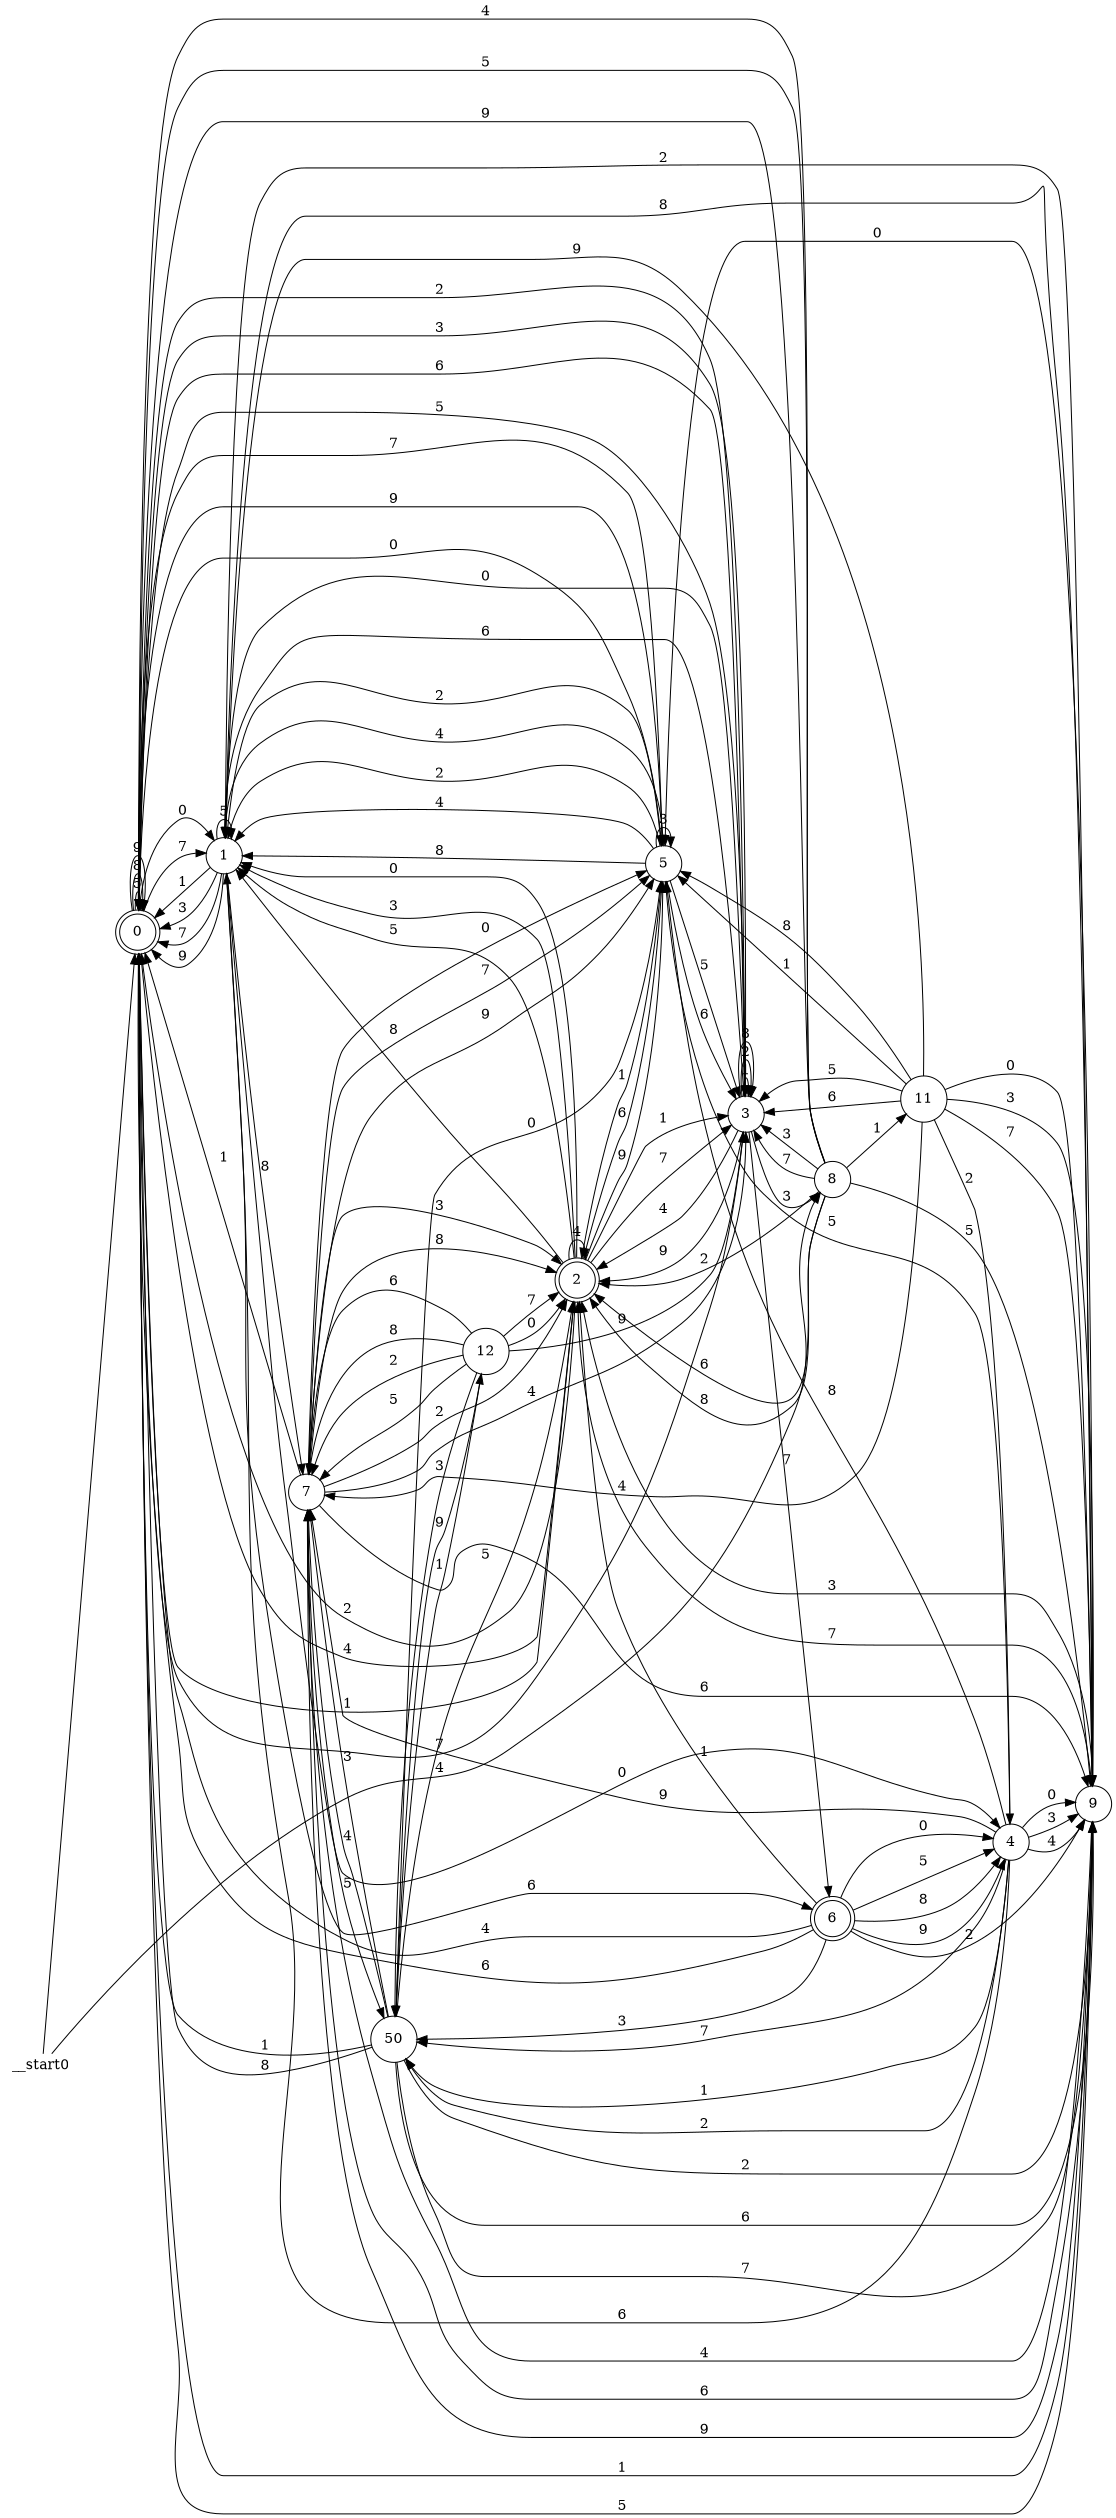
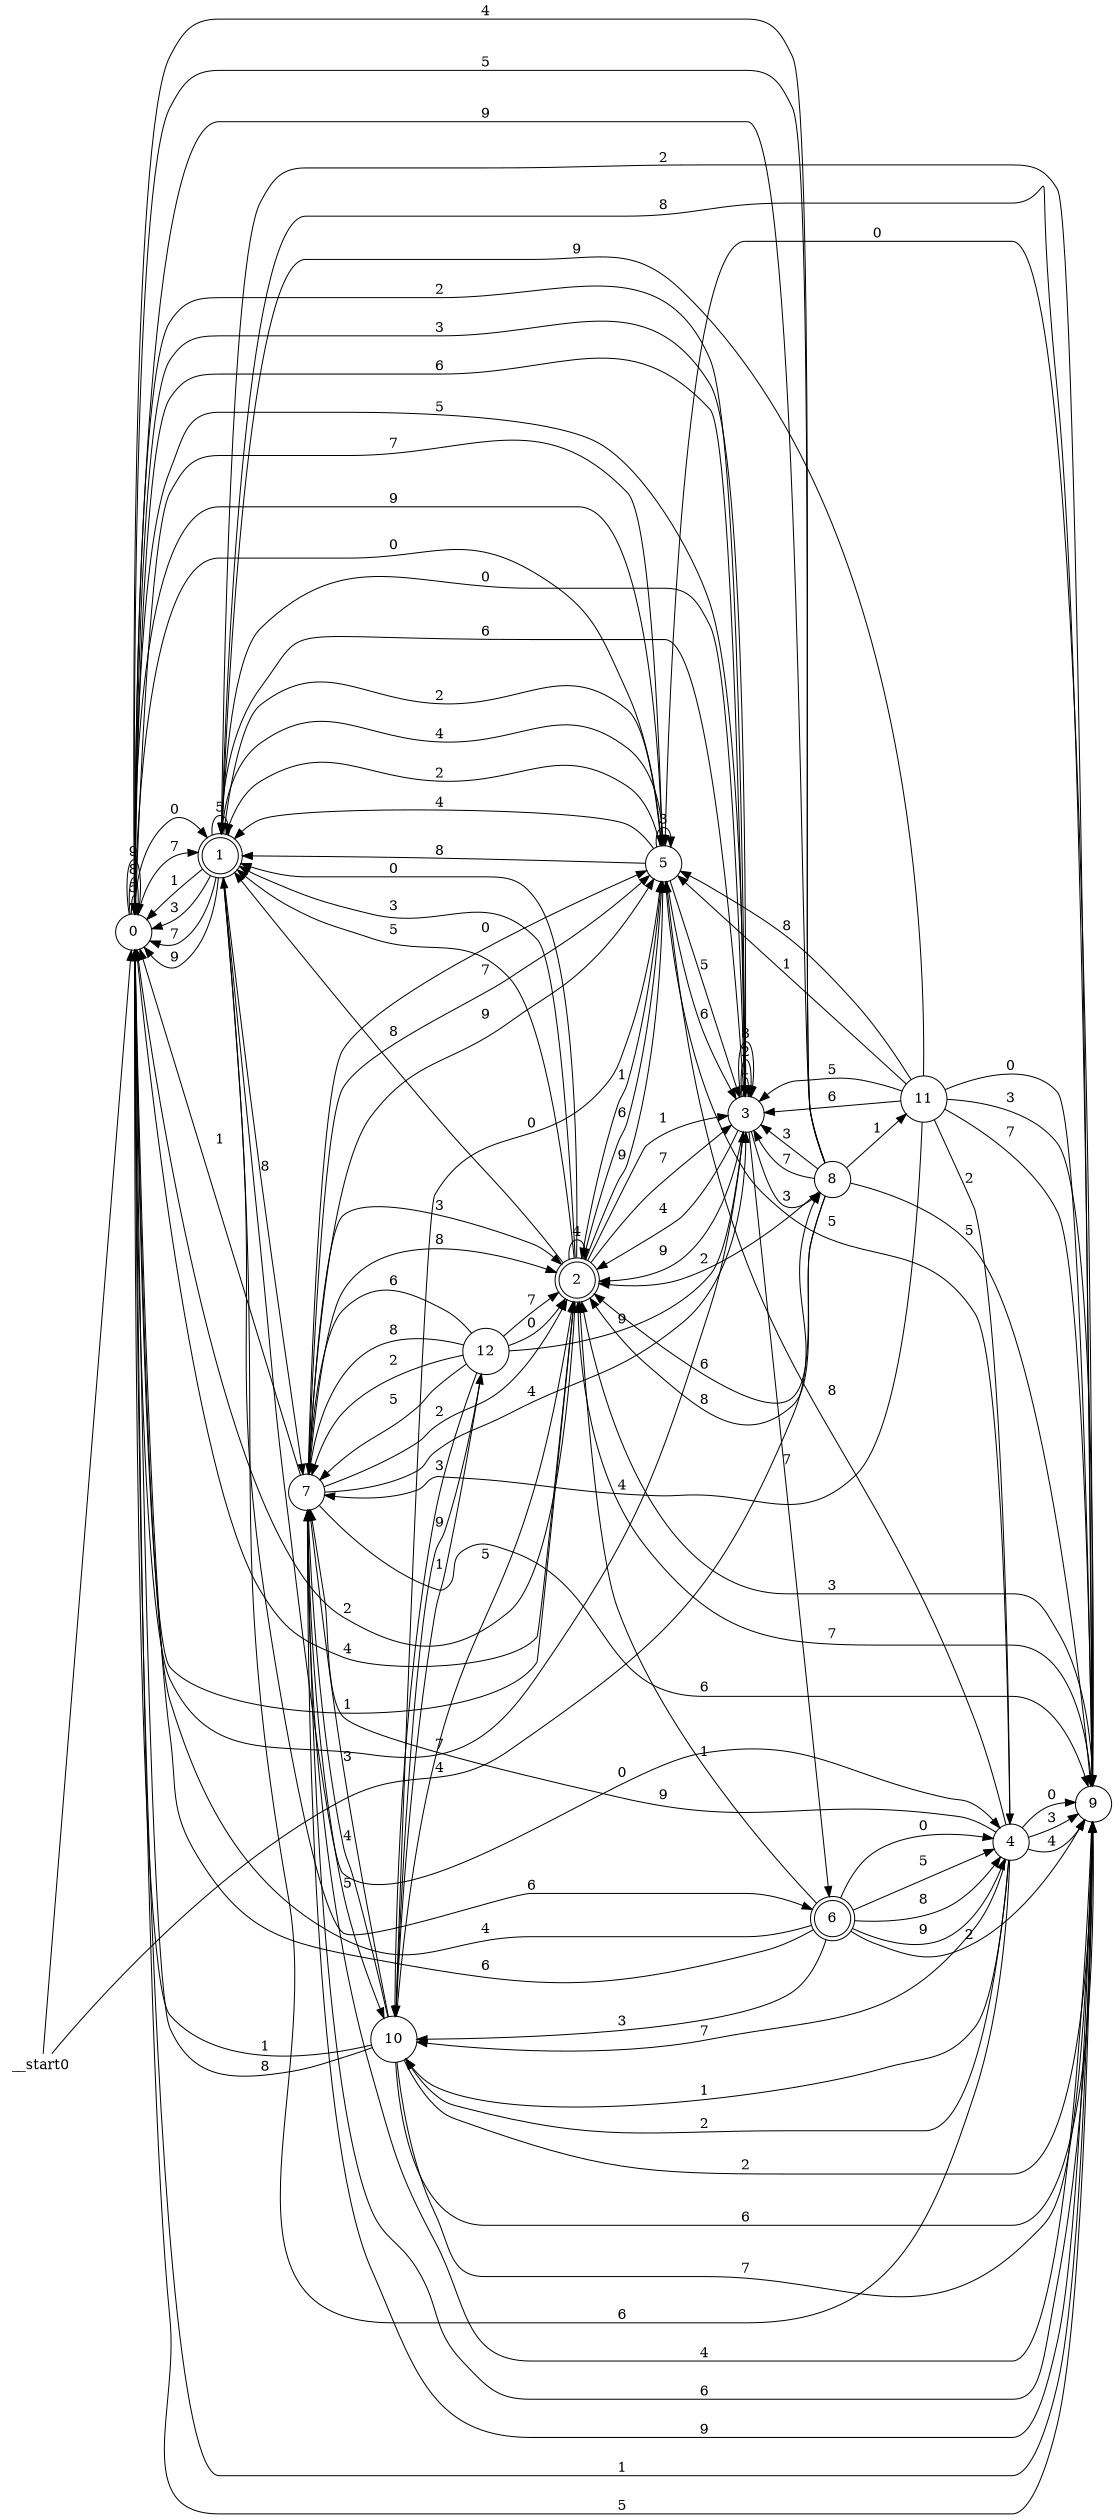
(224, 856) -> (220, 856)
(138, 932) -> (134, 932)
(394, 2039) -> (394, 2039)
